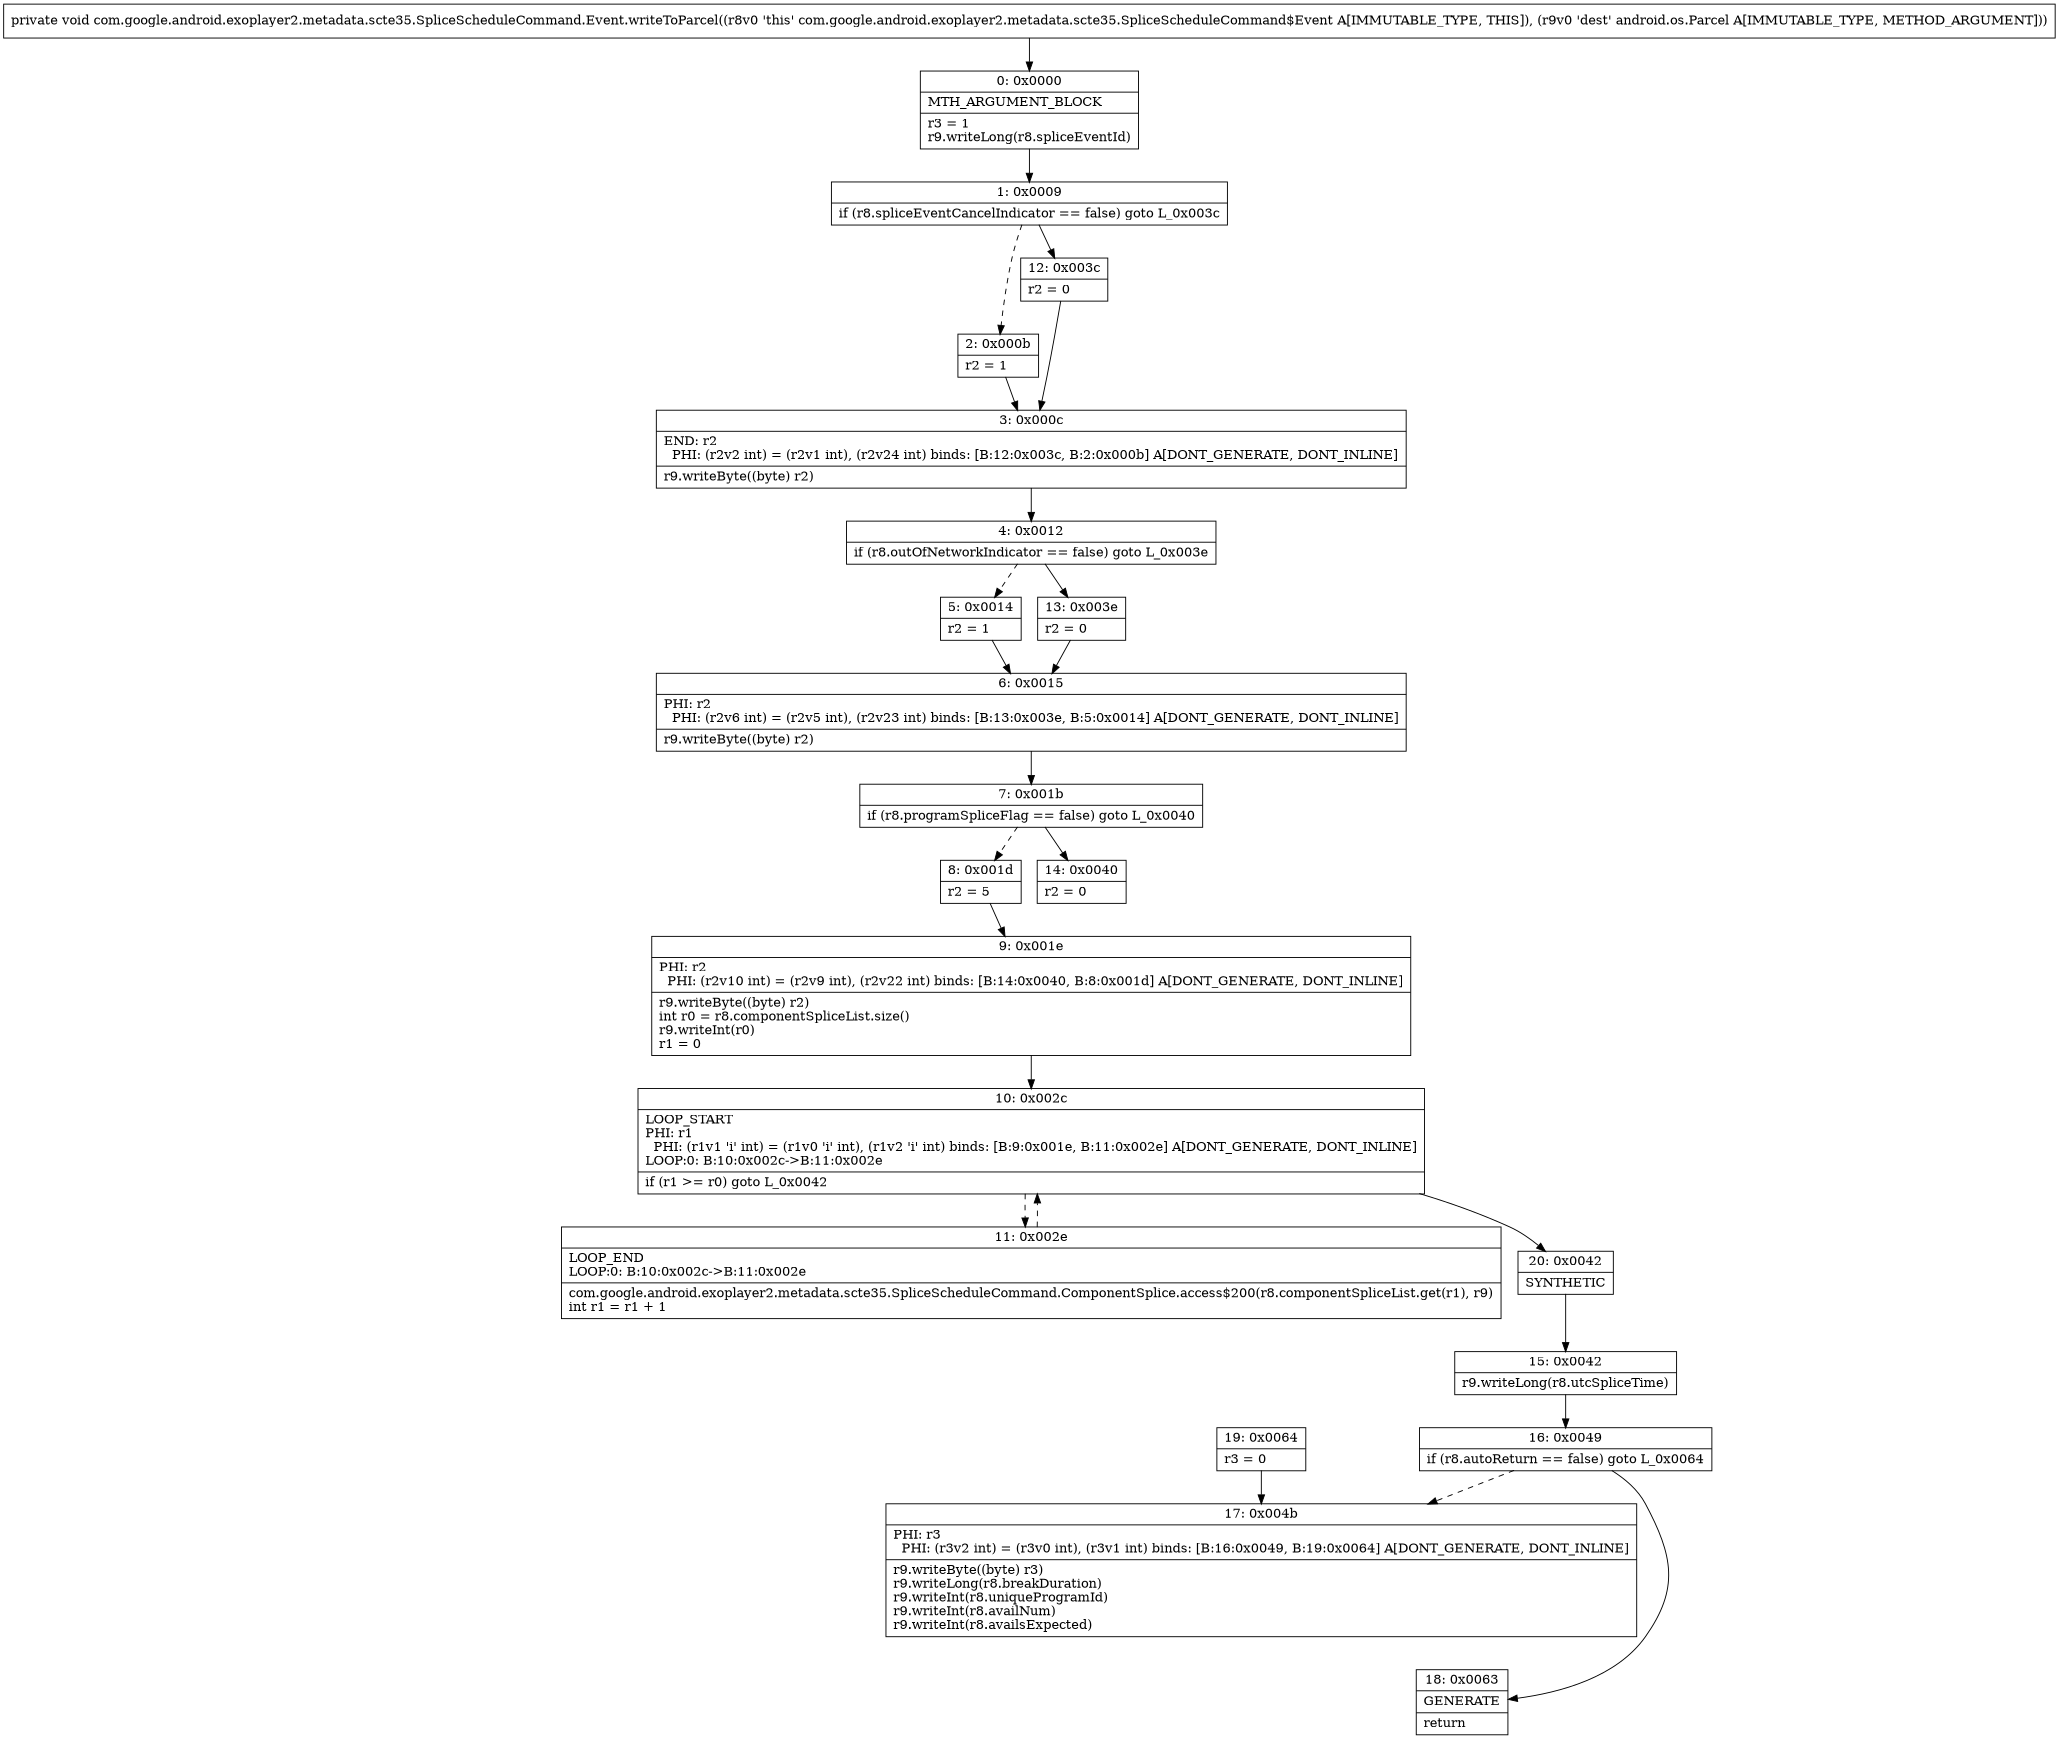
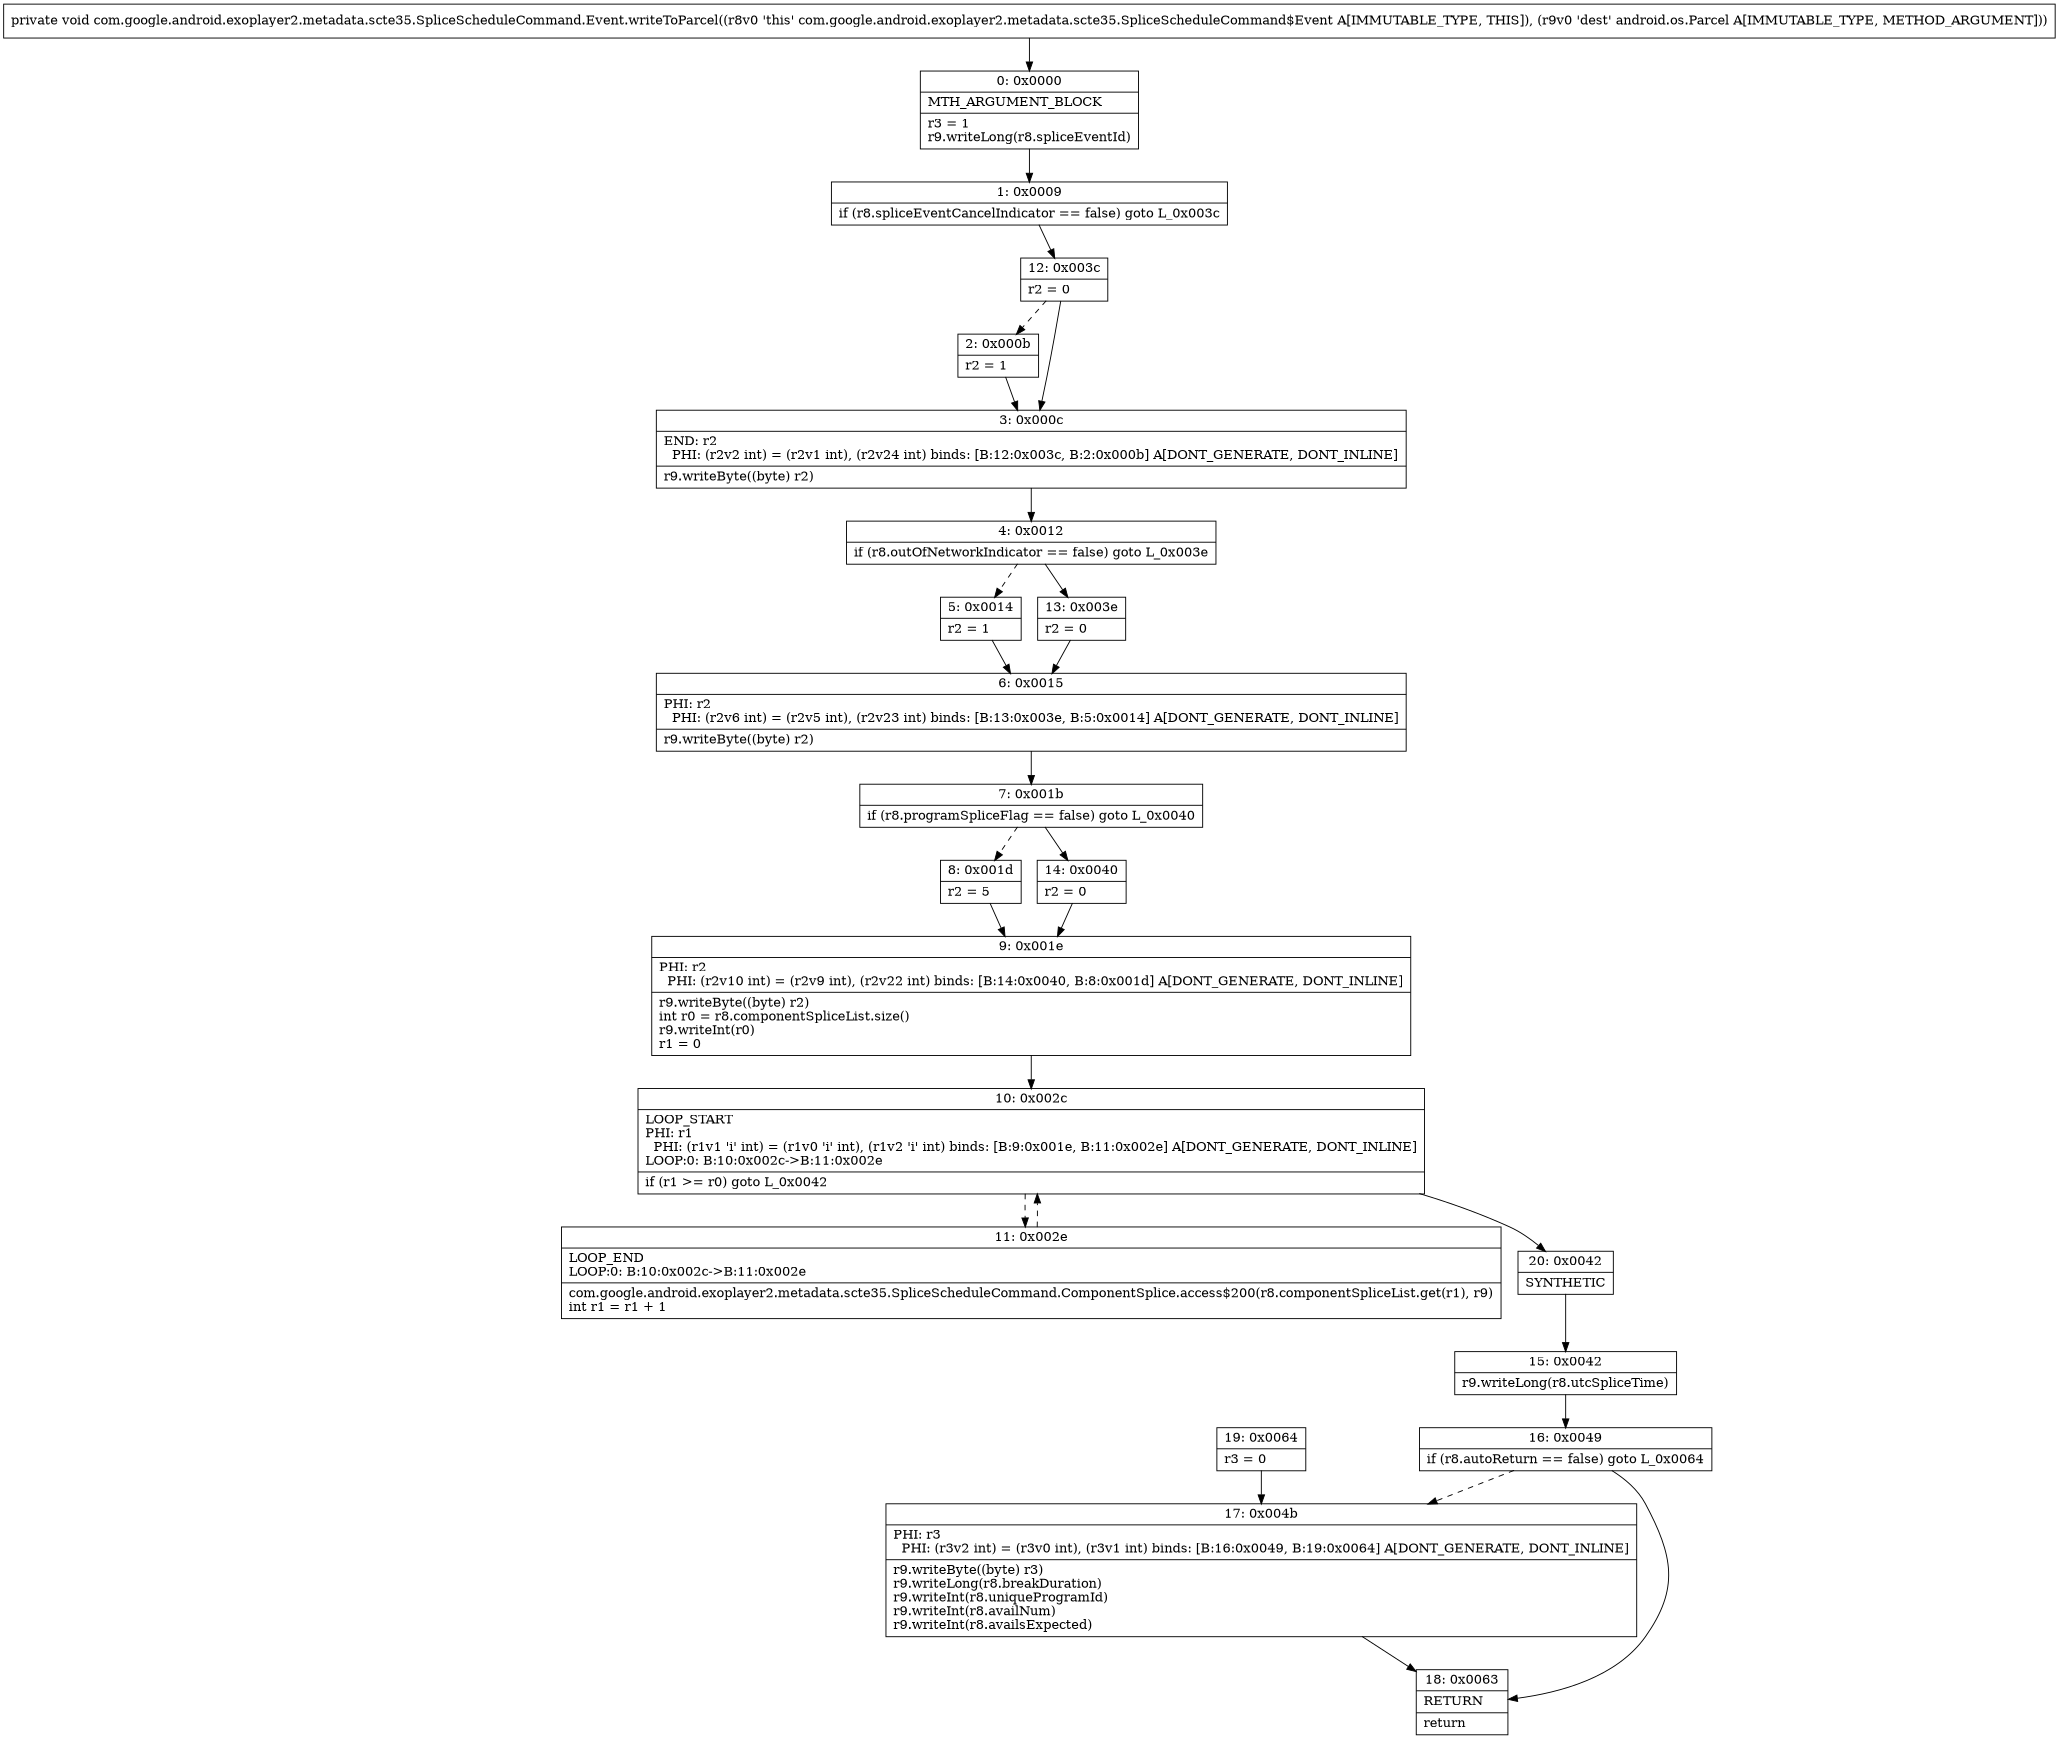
(1009, 274) -> (1034, 314)
none -> (1067, 916)
none -> (1385, 1651)
(1462, 1701) -> (1453, 1701)
